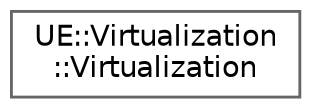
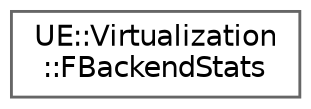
(156, 54) -> (156, 54)
